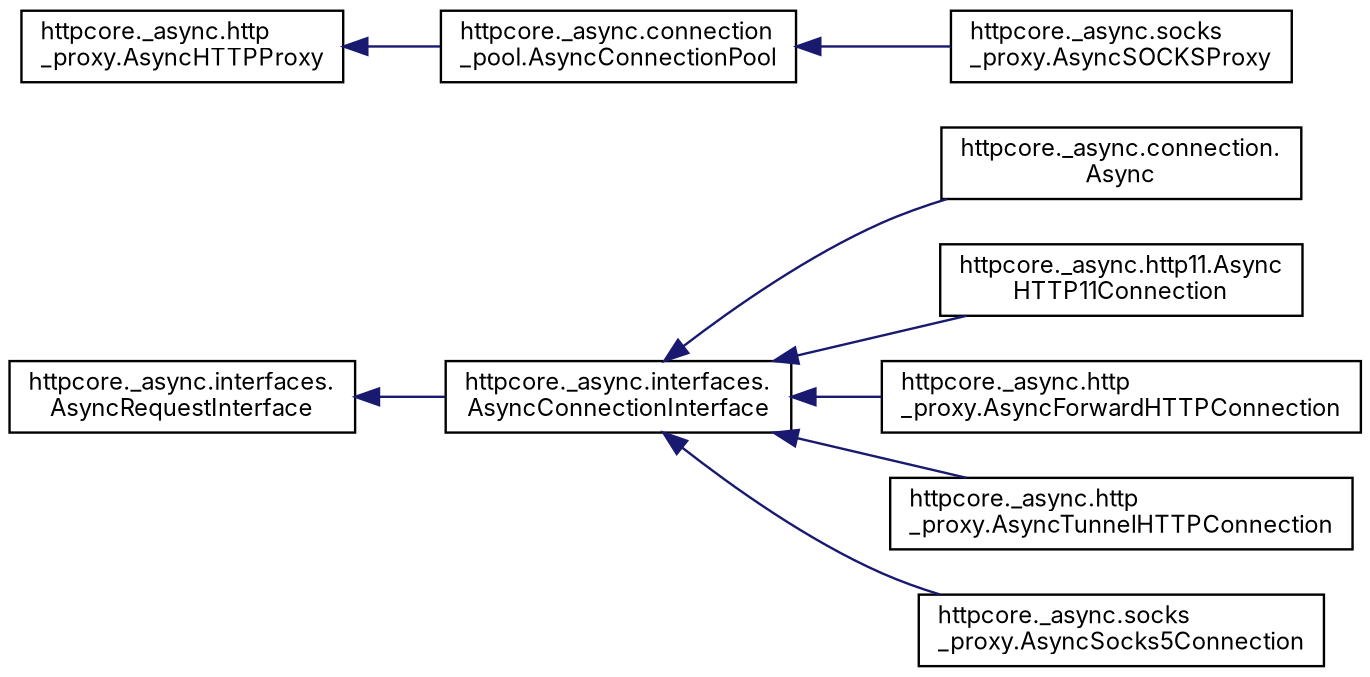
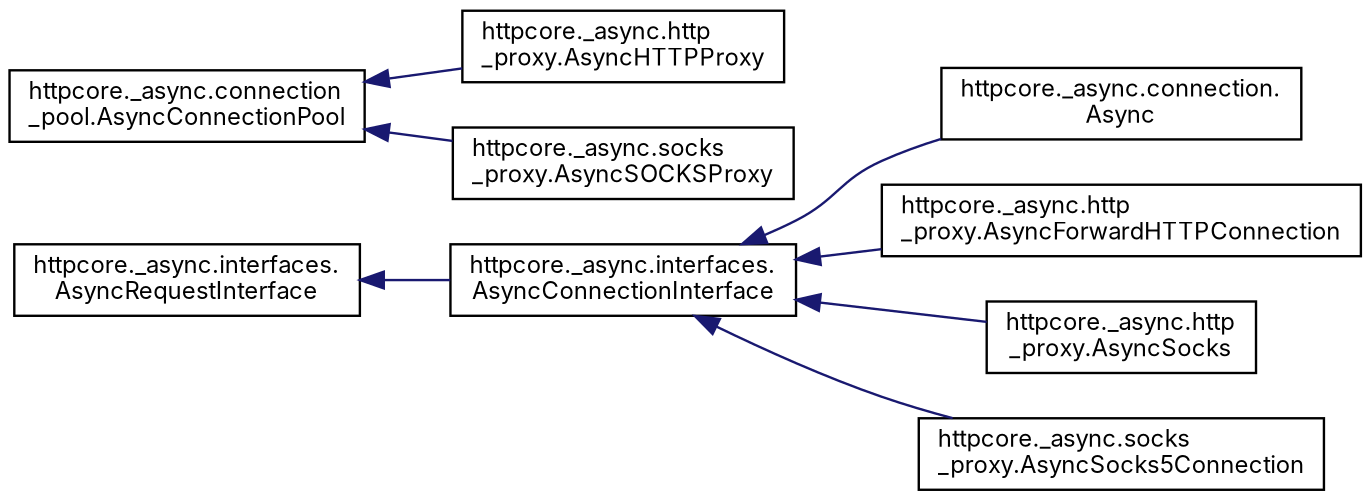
(404, 46) -> (426, 73)
(1121, 280) -> none
(1121, 514) -> (1121, 337)
